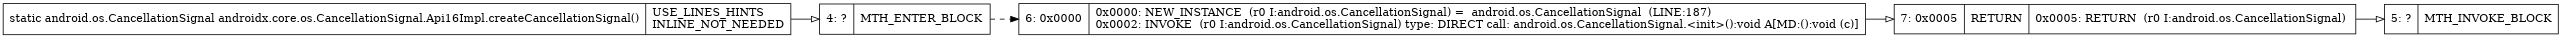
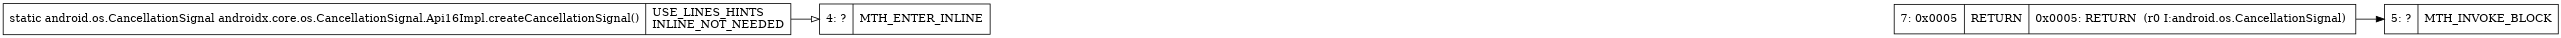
(922, 19) -> (922, 19)
(1442, 19) -> none
(2366, 19) -> (2366, 19)
